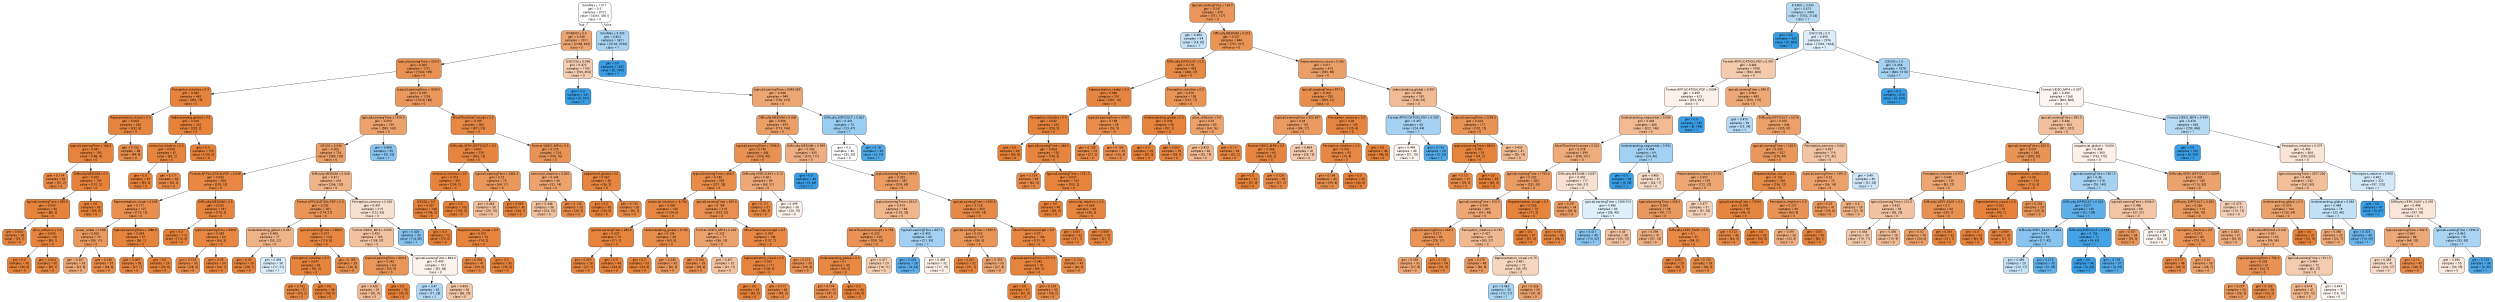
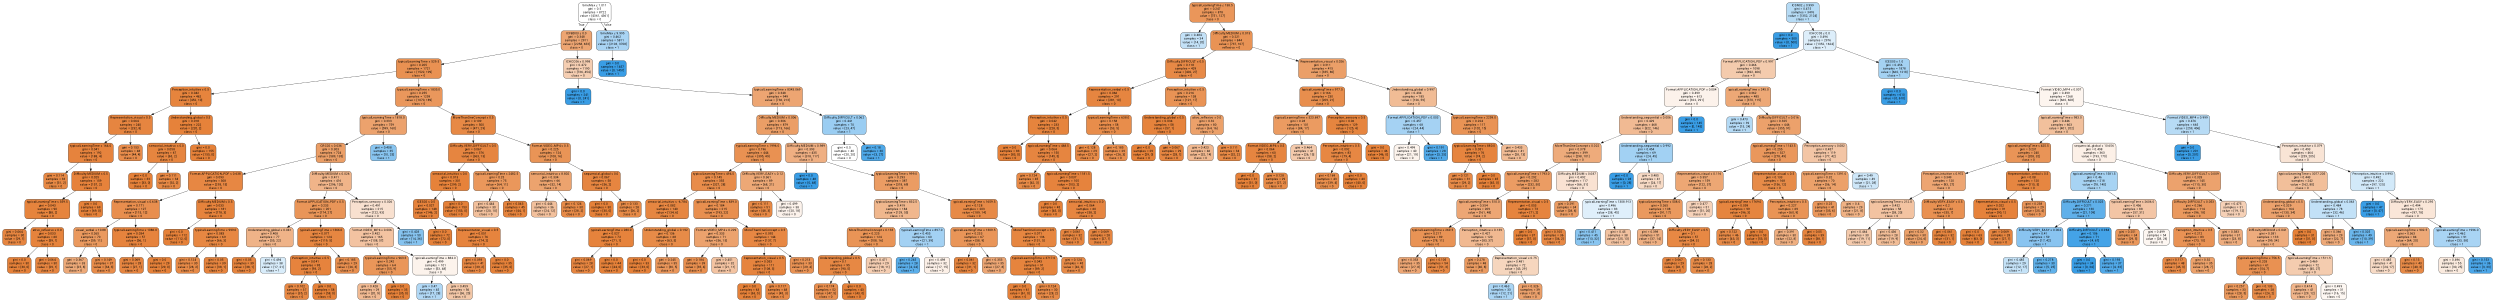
(136, 244) -> (136, 244)
